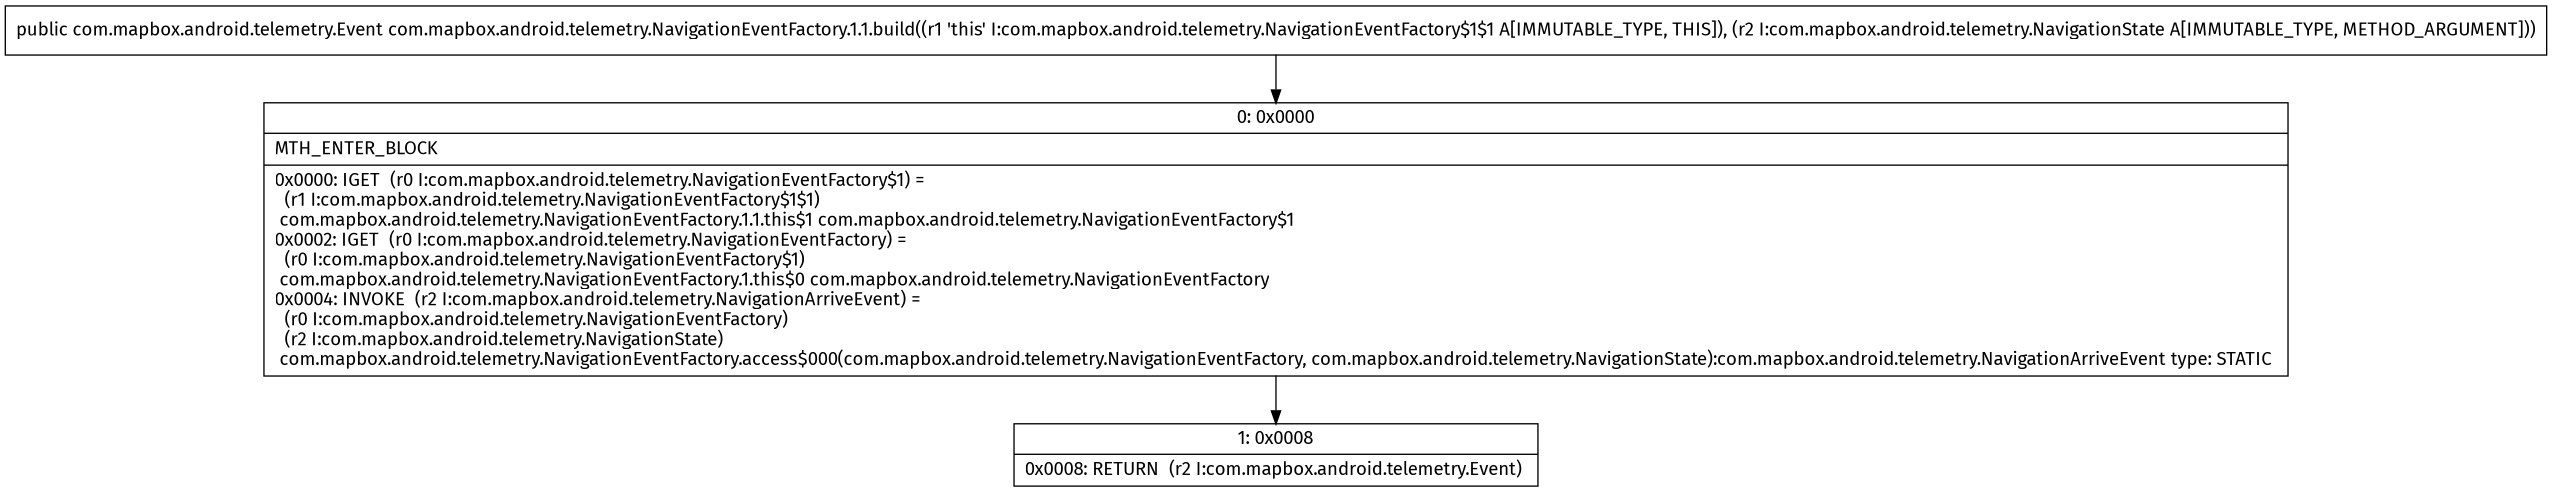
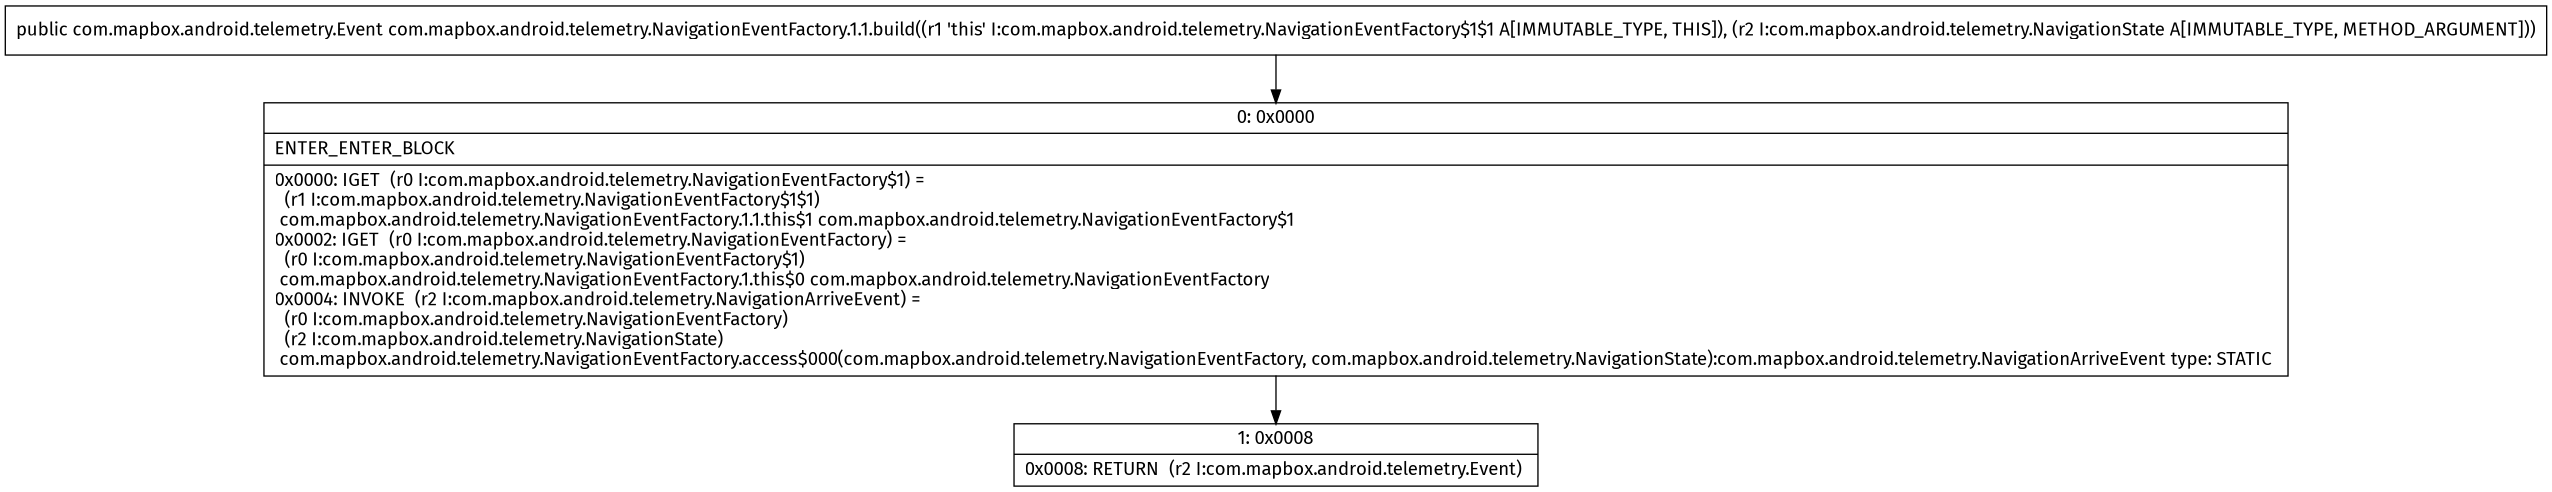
(357, 149) -> (365, 149)
